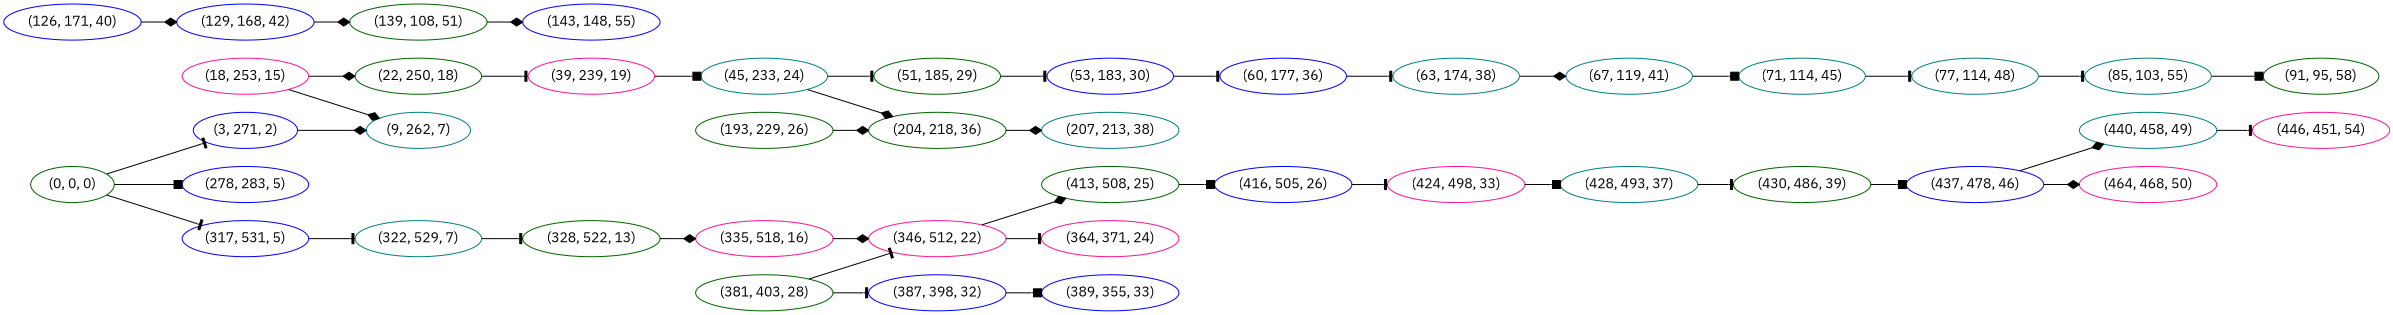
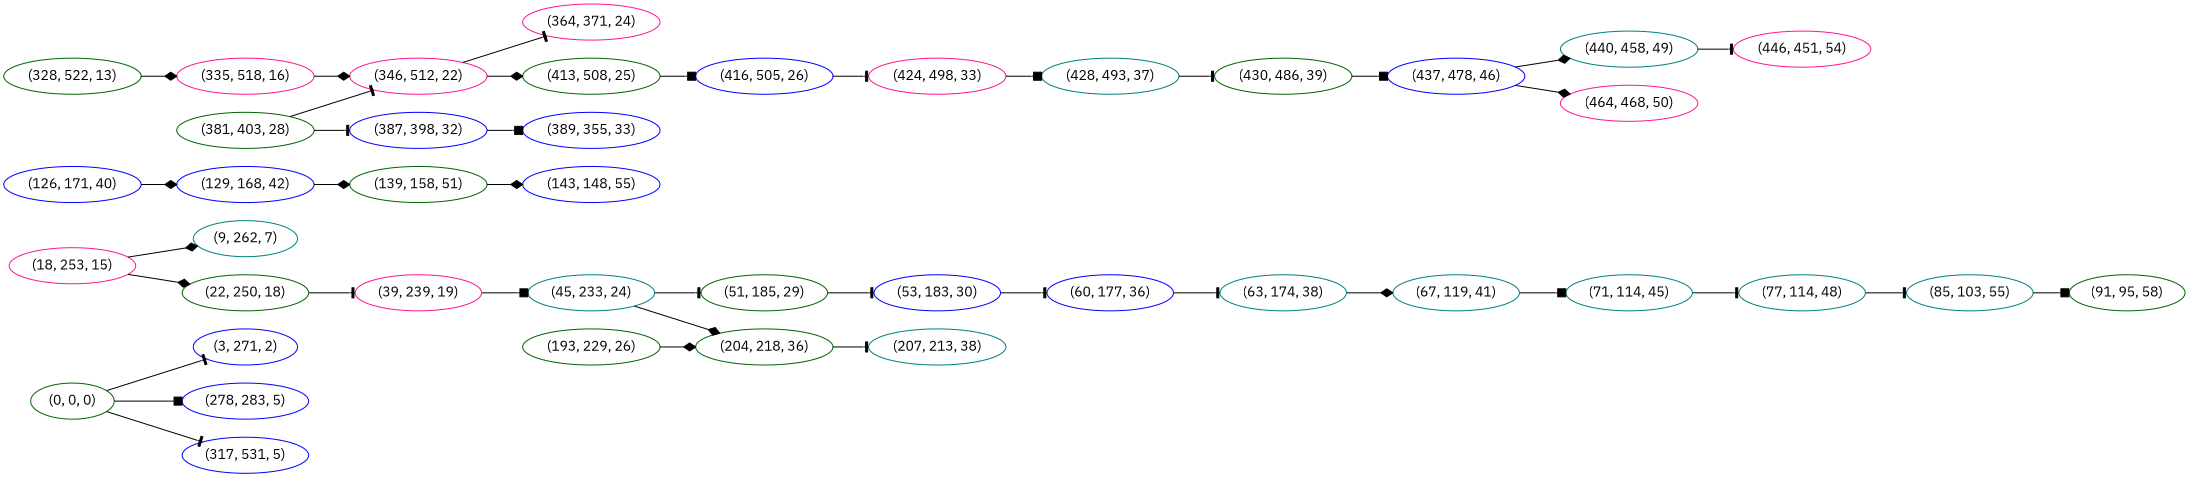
(418, 22) -> (418, 185)
(326, 130) -> none
(1018, 130) -> (848, 347)
(418, 239) -> none
